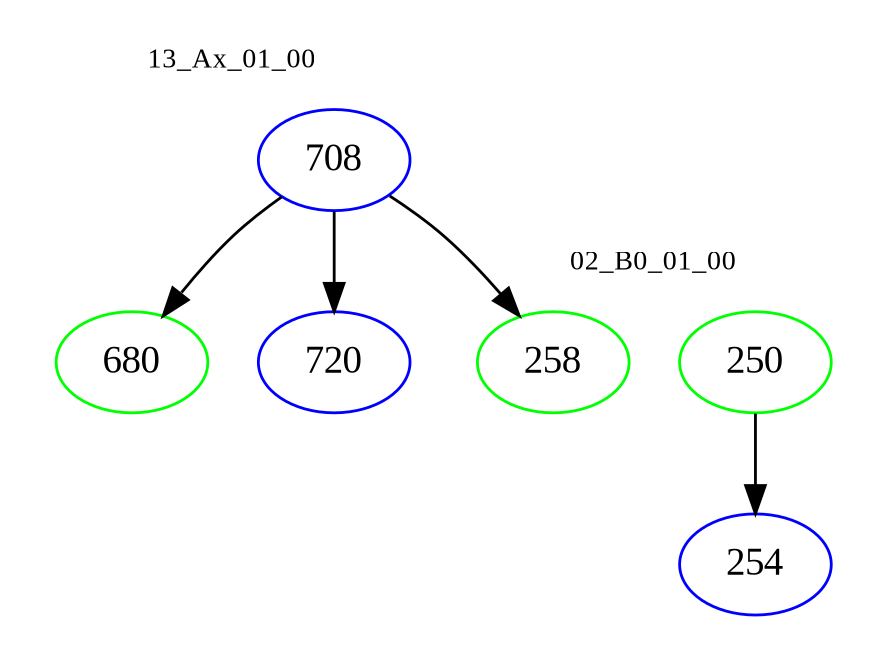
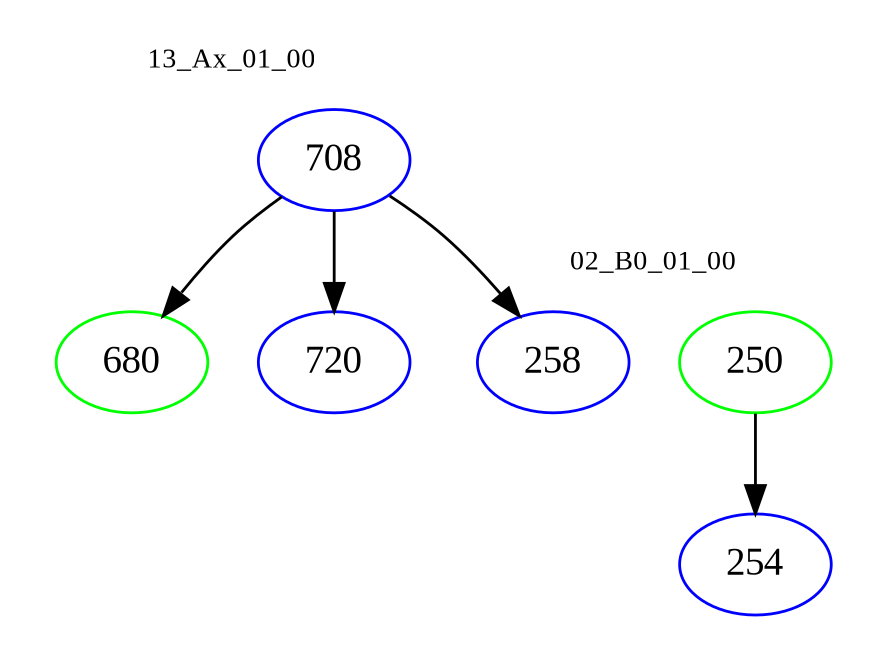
(553, 362) -> (553, 362)
